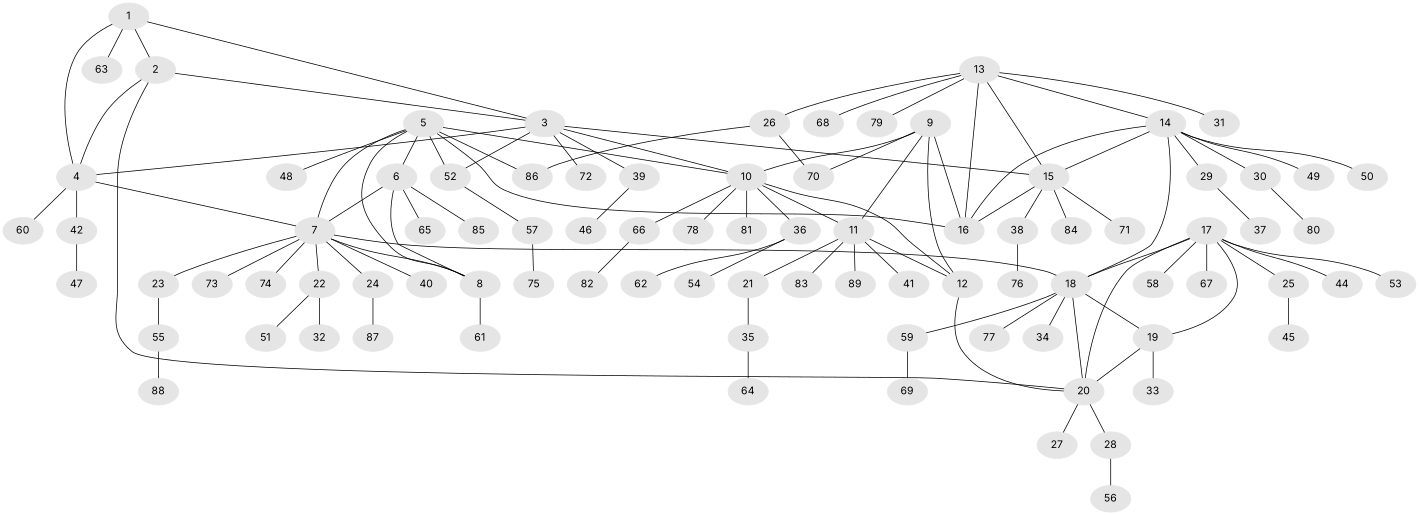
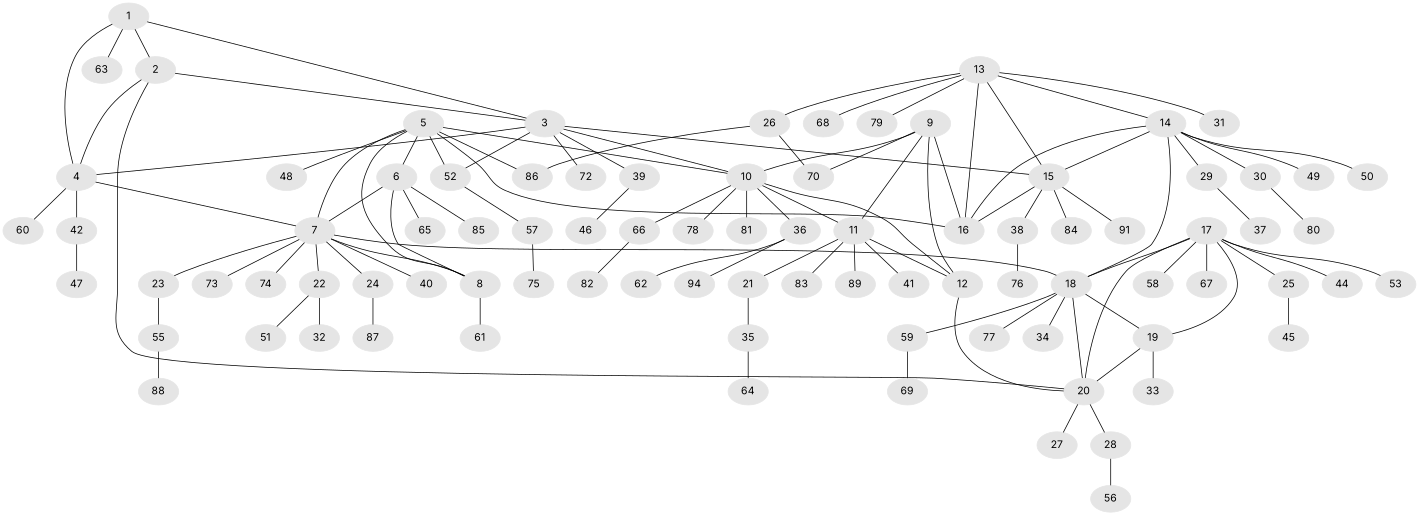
(1125, 231) -> (1125, 231)
(695, 284) -> (695, 284)
